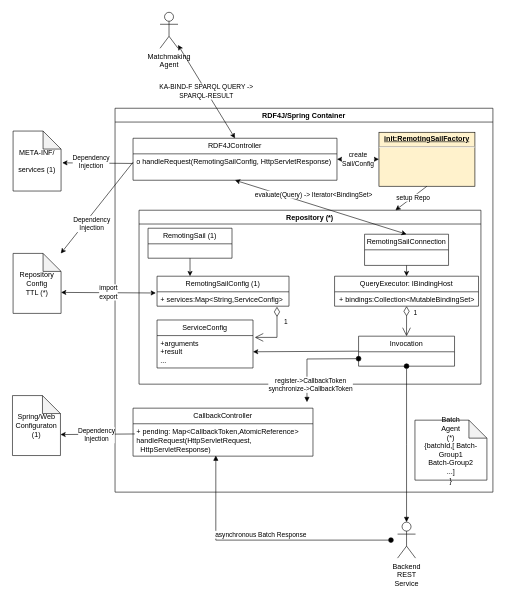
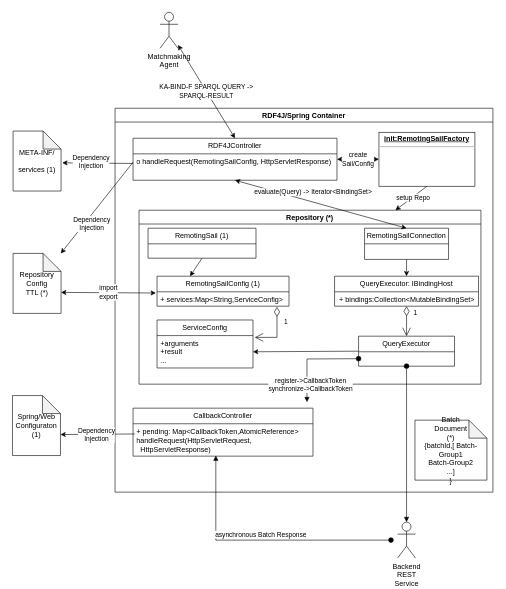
(427, 159) -> (427, 159)
(190, 243) -> (202, 243)
(407, 250) -> (407, 244)
(407, 344) -> (407, 344)
(451, 450) -> (451, 450)
